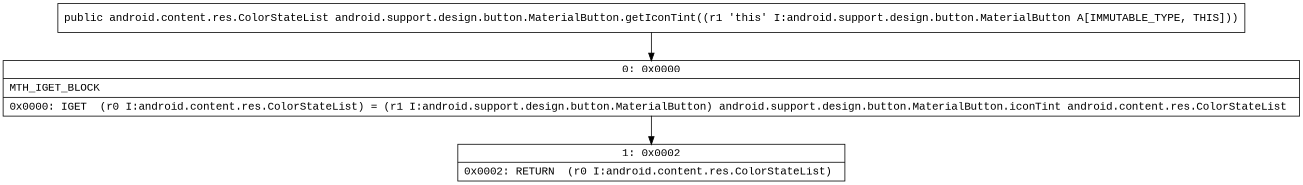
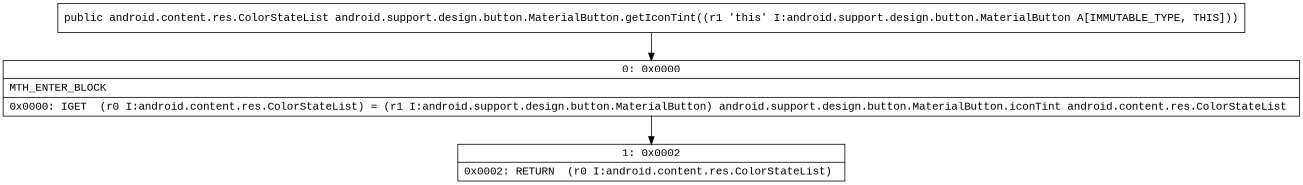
(55, 88) -> (58, 88)
